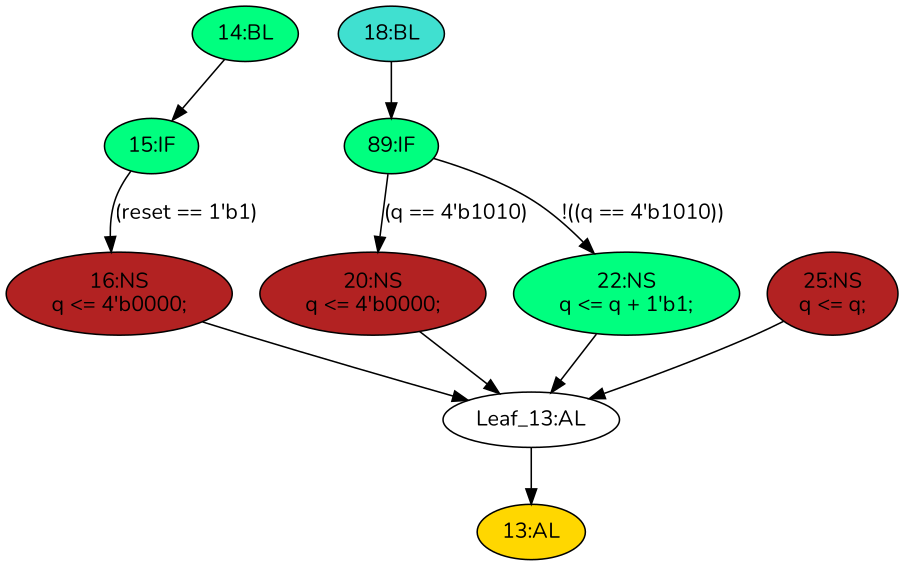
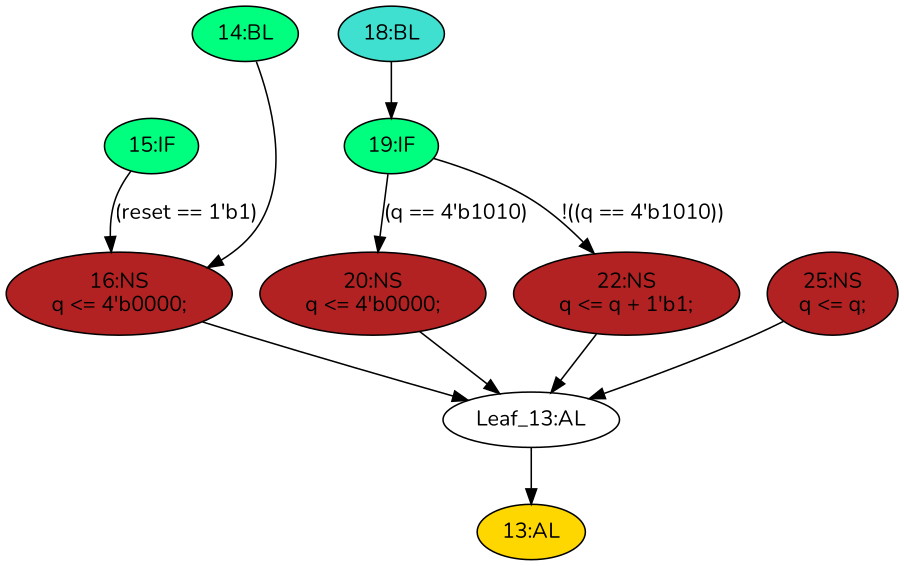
(203, 84) -> (275, 170)
(391, 146) -> (391, 146)
(627, 294) -> (627, 294)
